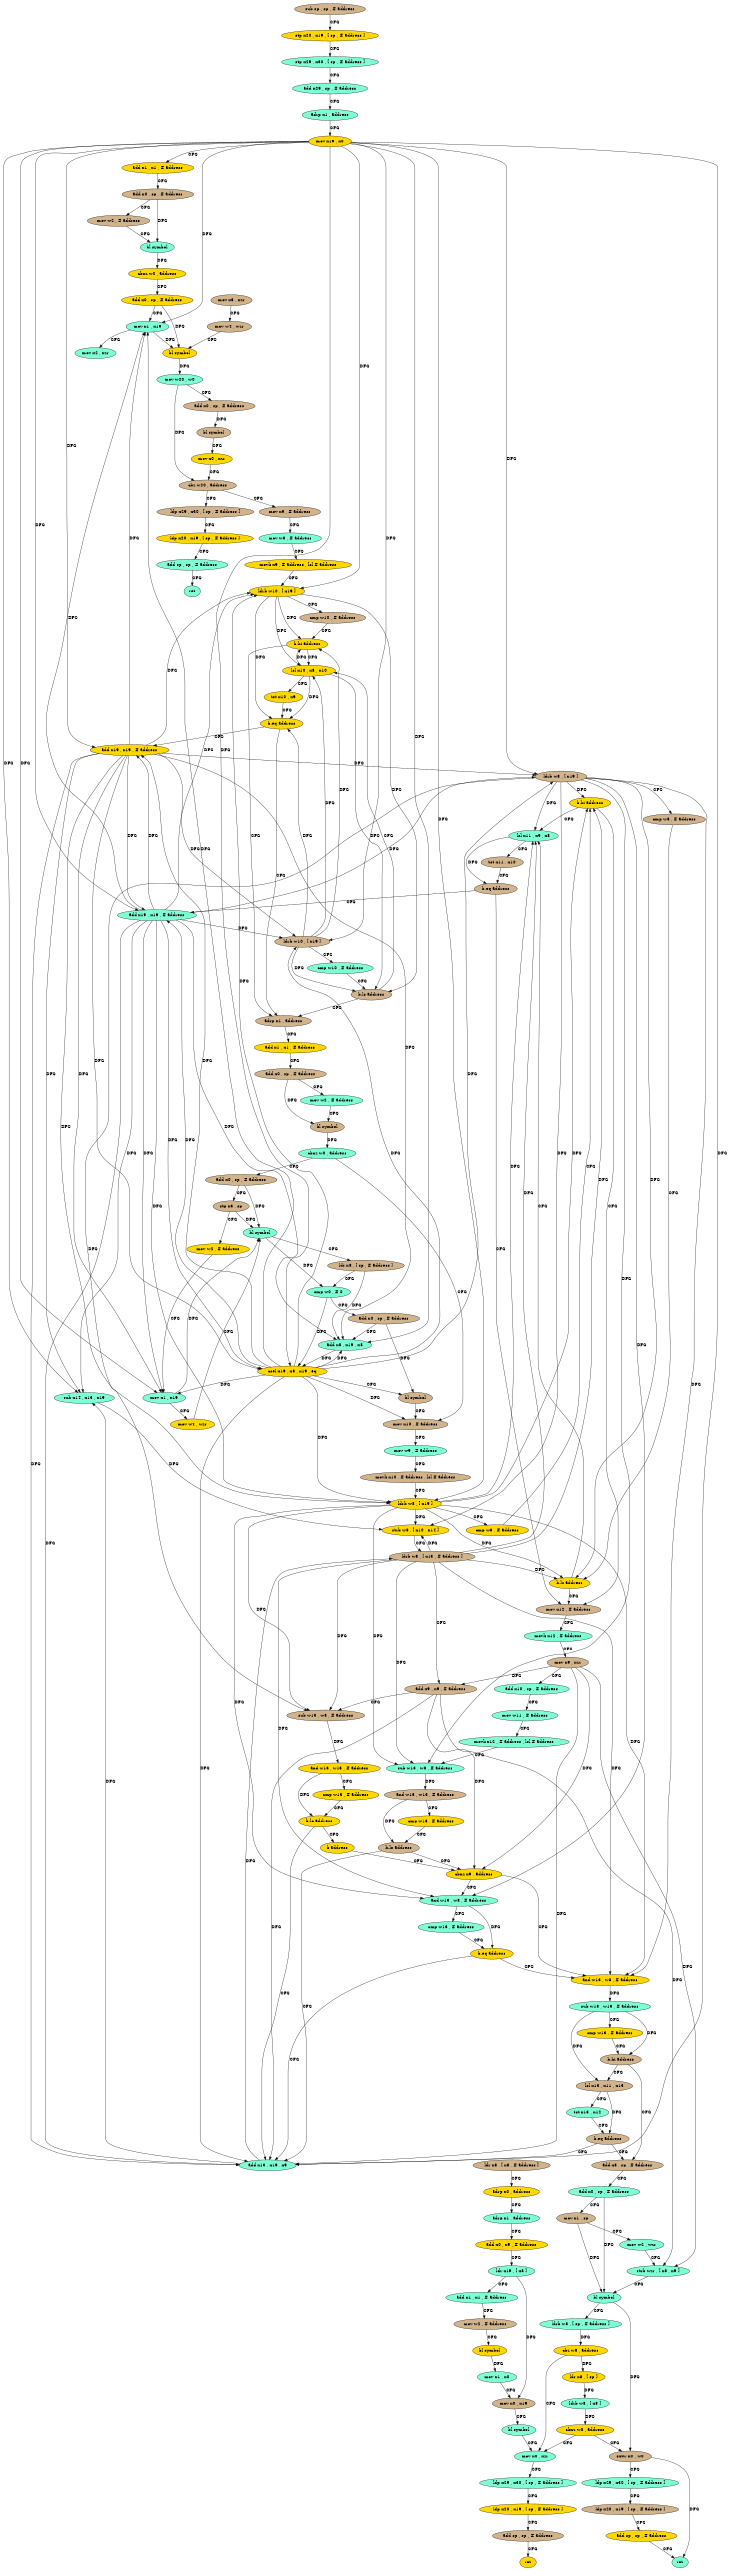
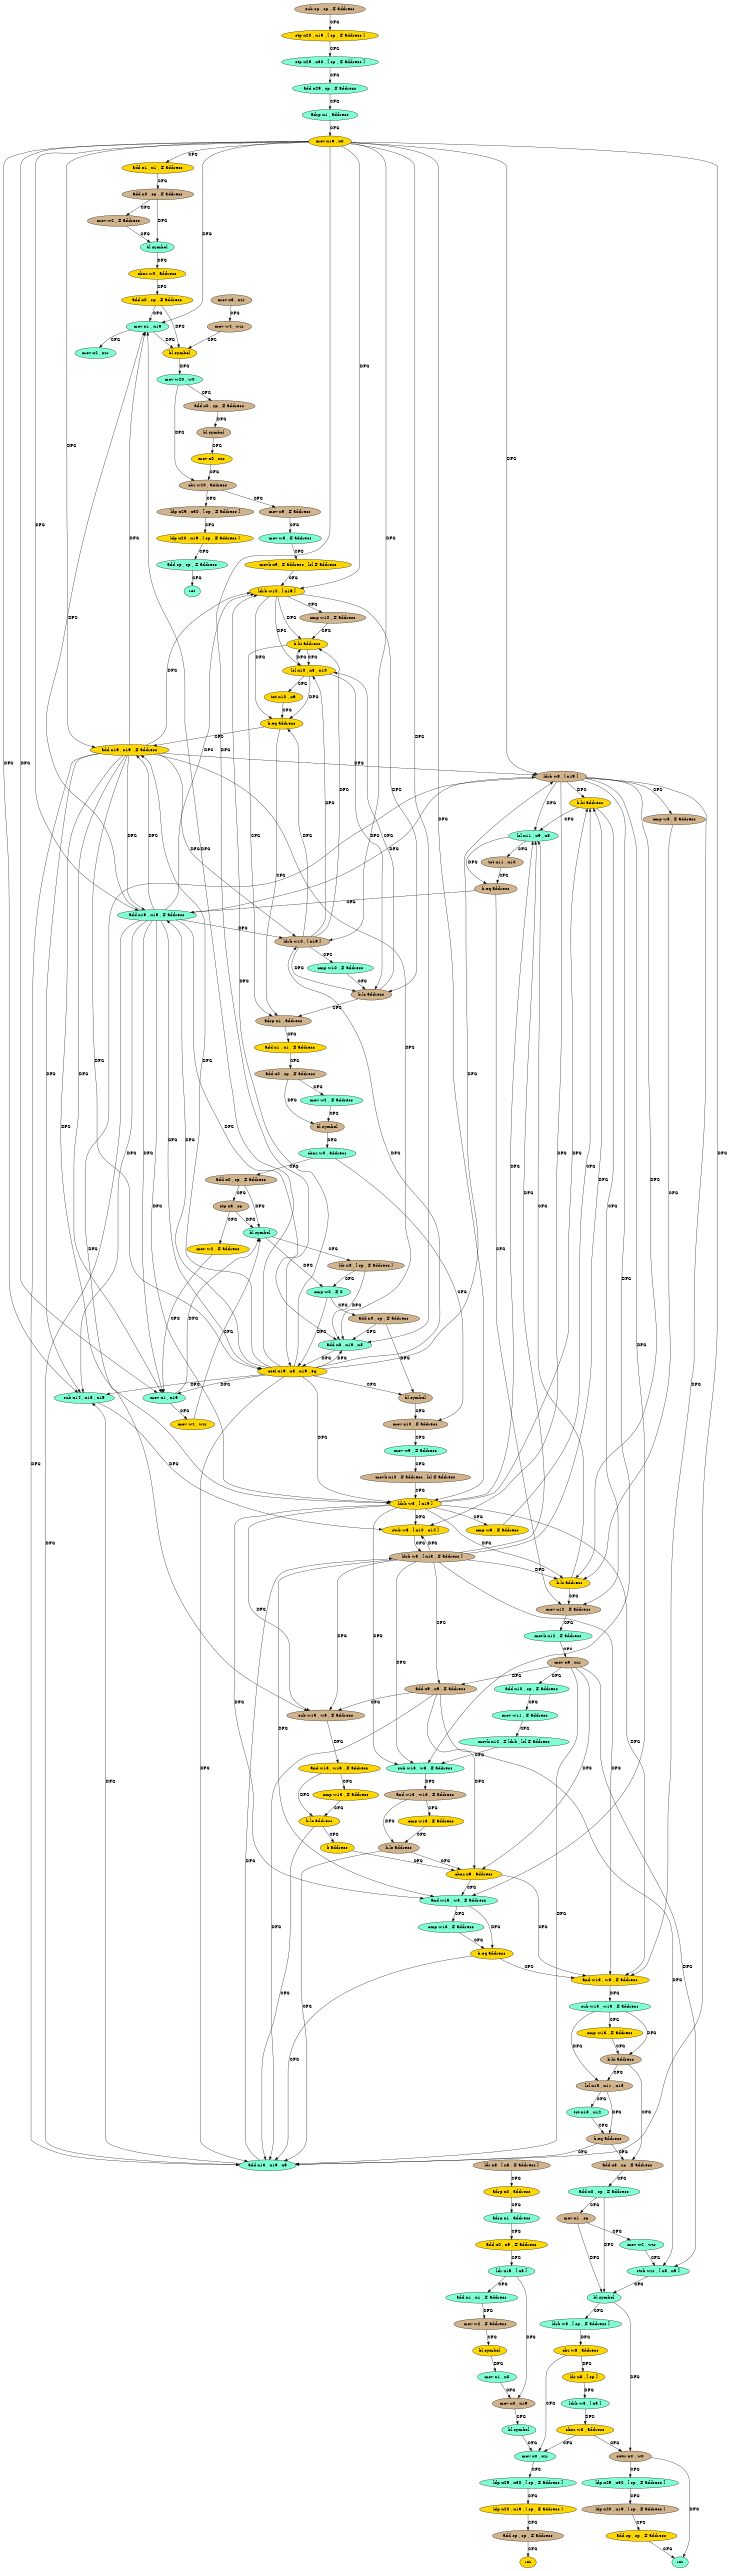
(355, 1396) -> (190, 1382)
(514, 1742) -> (514, 1742)
